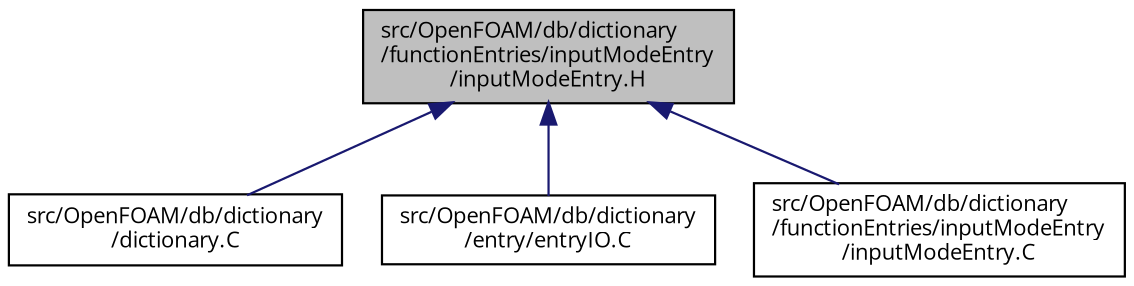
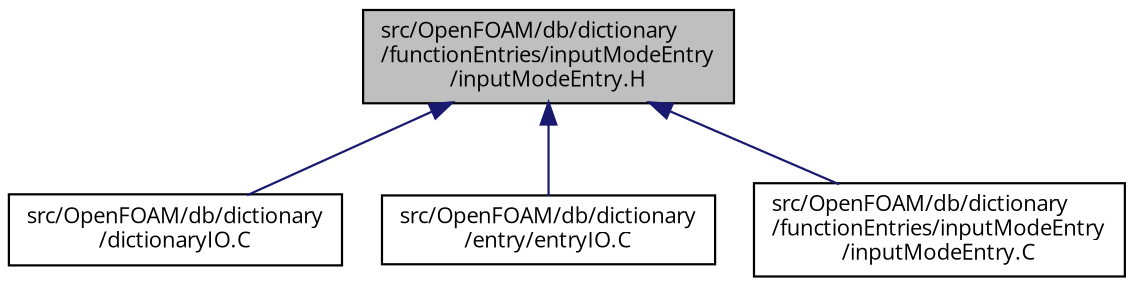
(175, 230) -> (175, 230)
